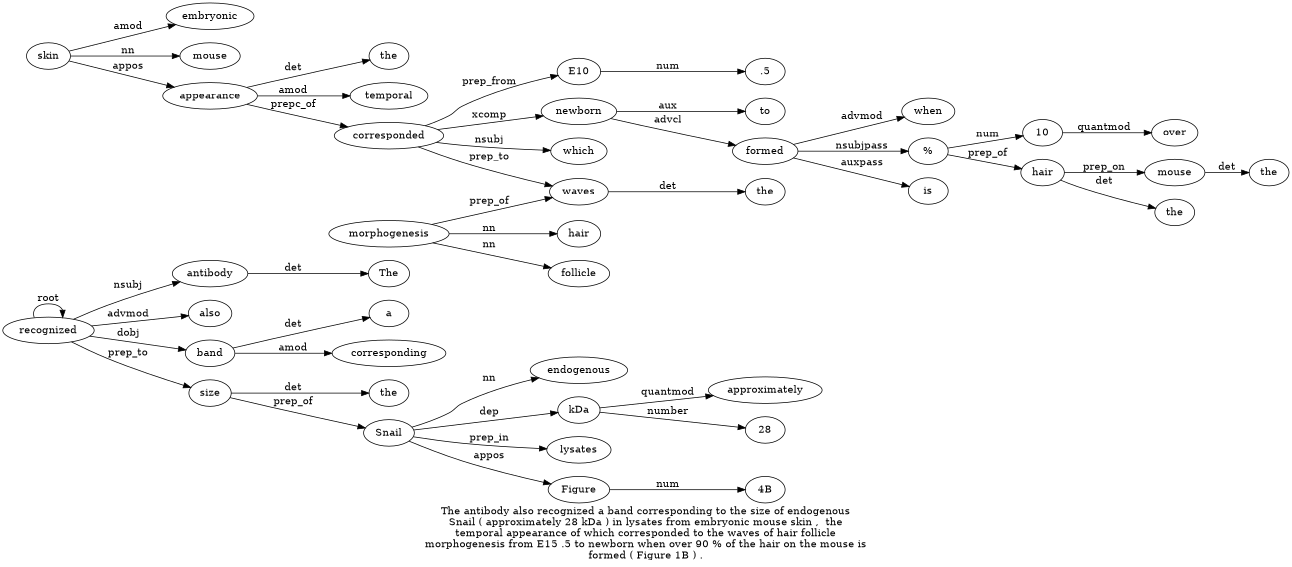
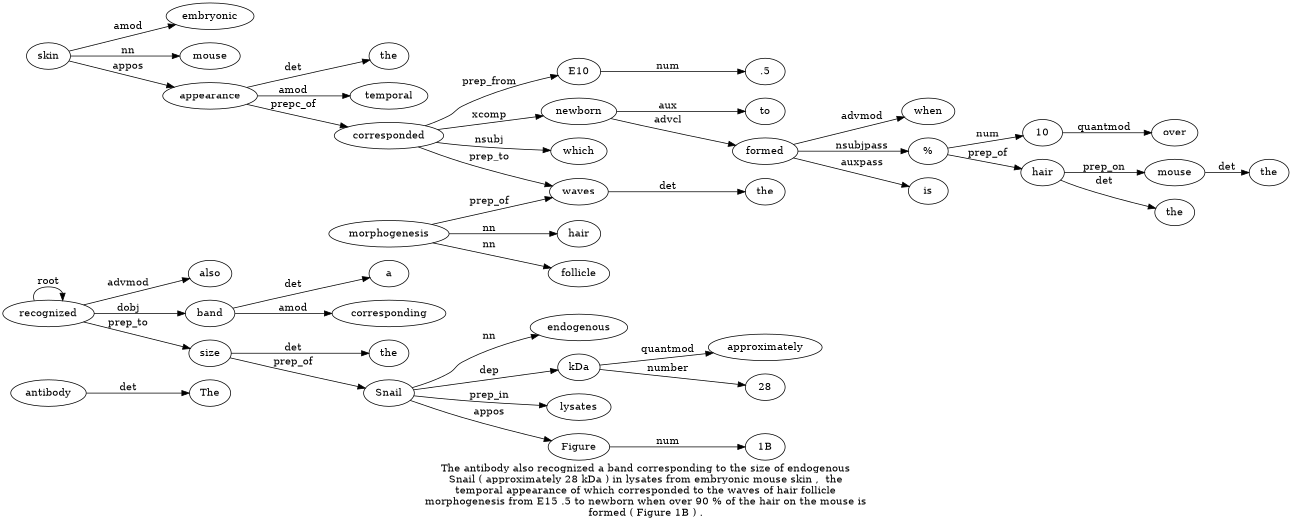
(123, 300) -> none
(765, 490) -> (765, 447)
